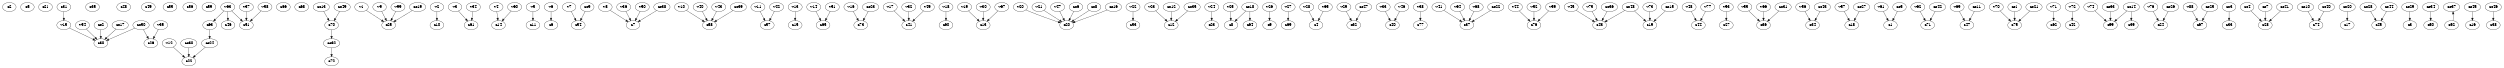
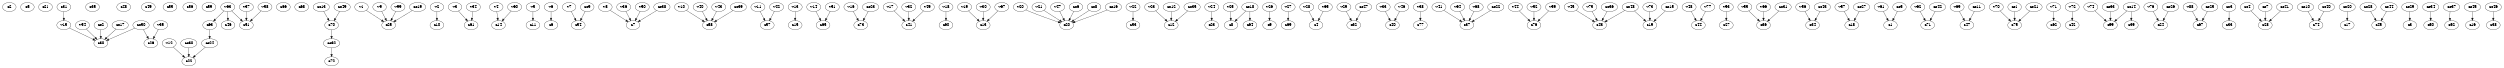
(2453, 17) -> (2450, 15)
